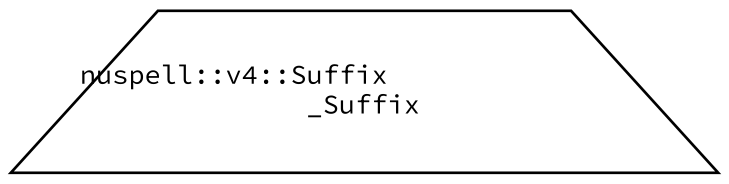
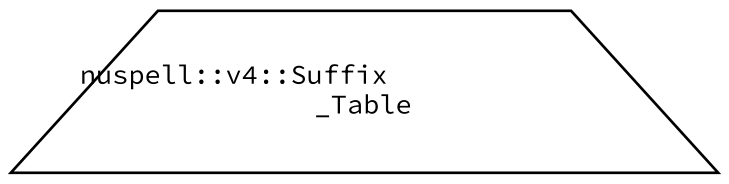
(364, 92) -> (364, 92)
